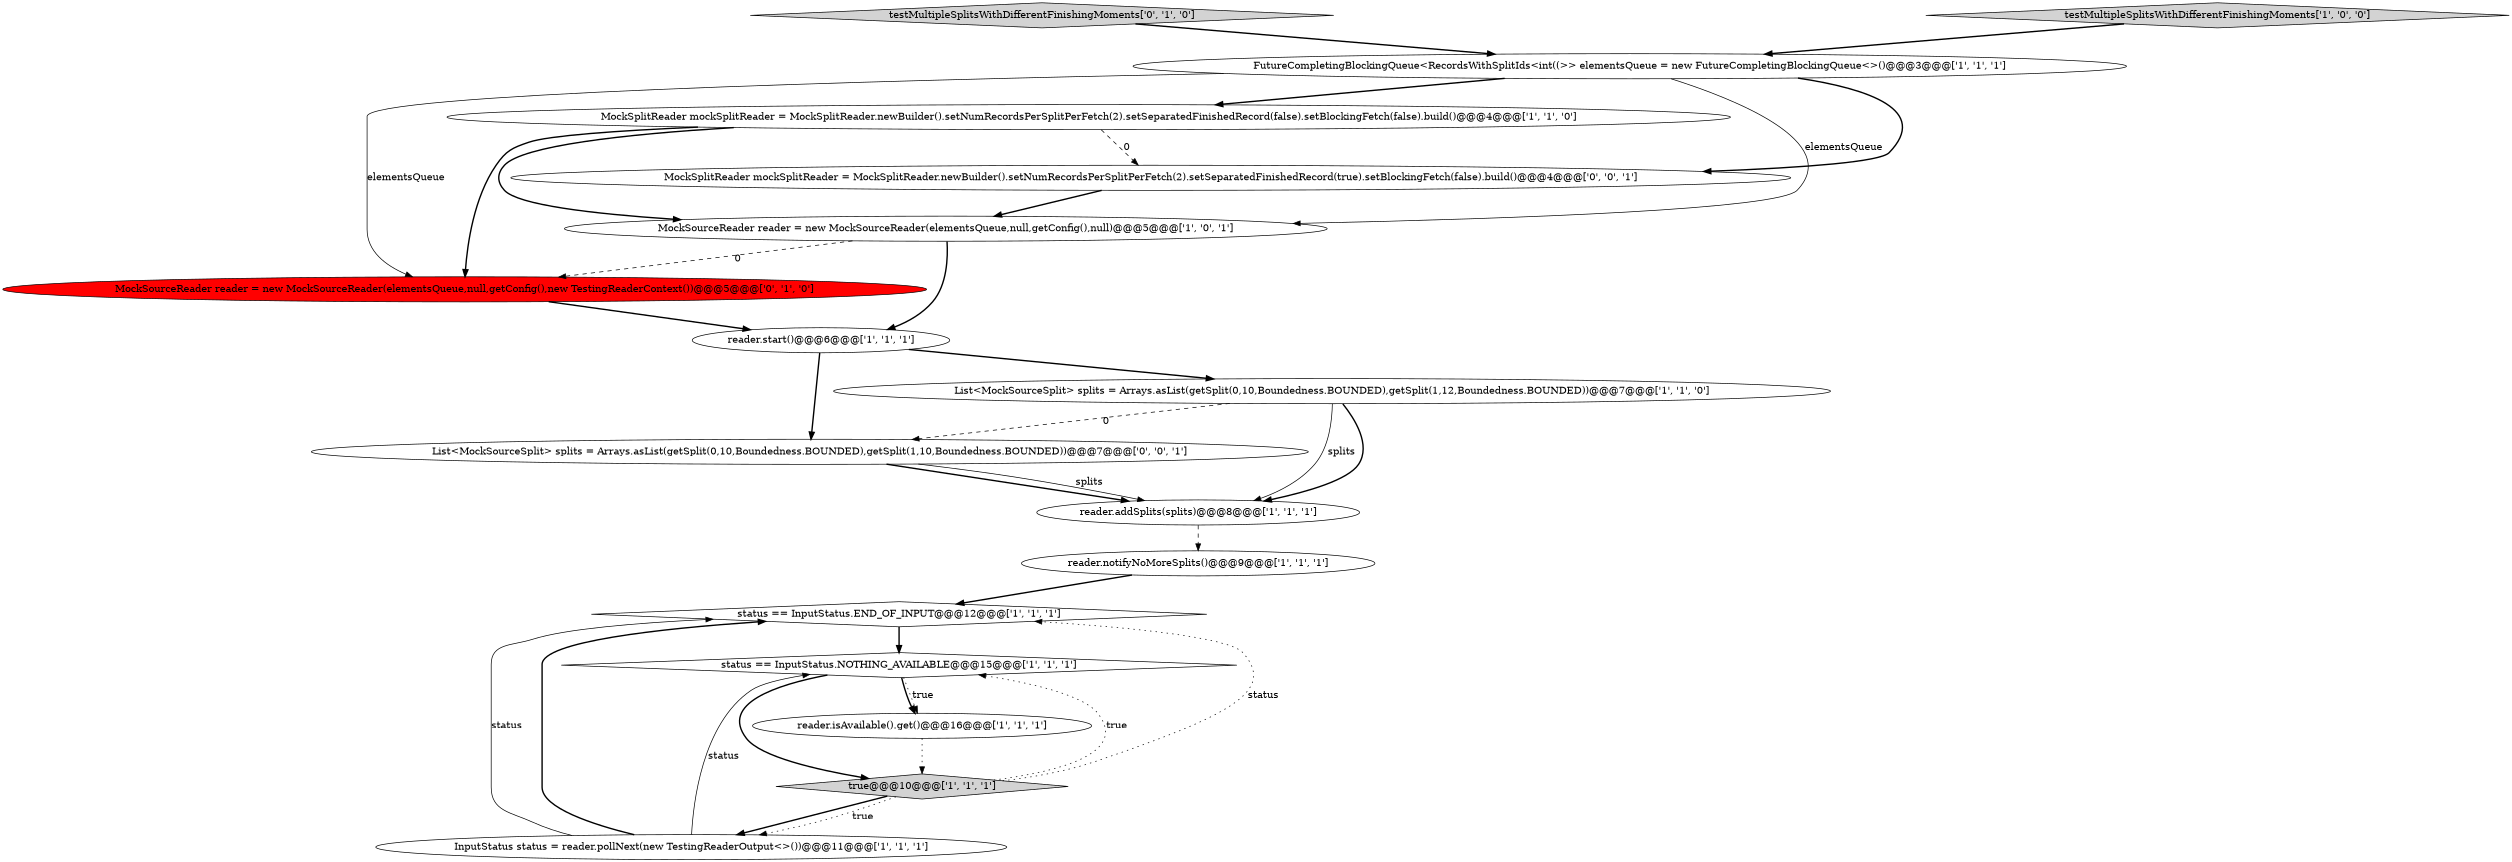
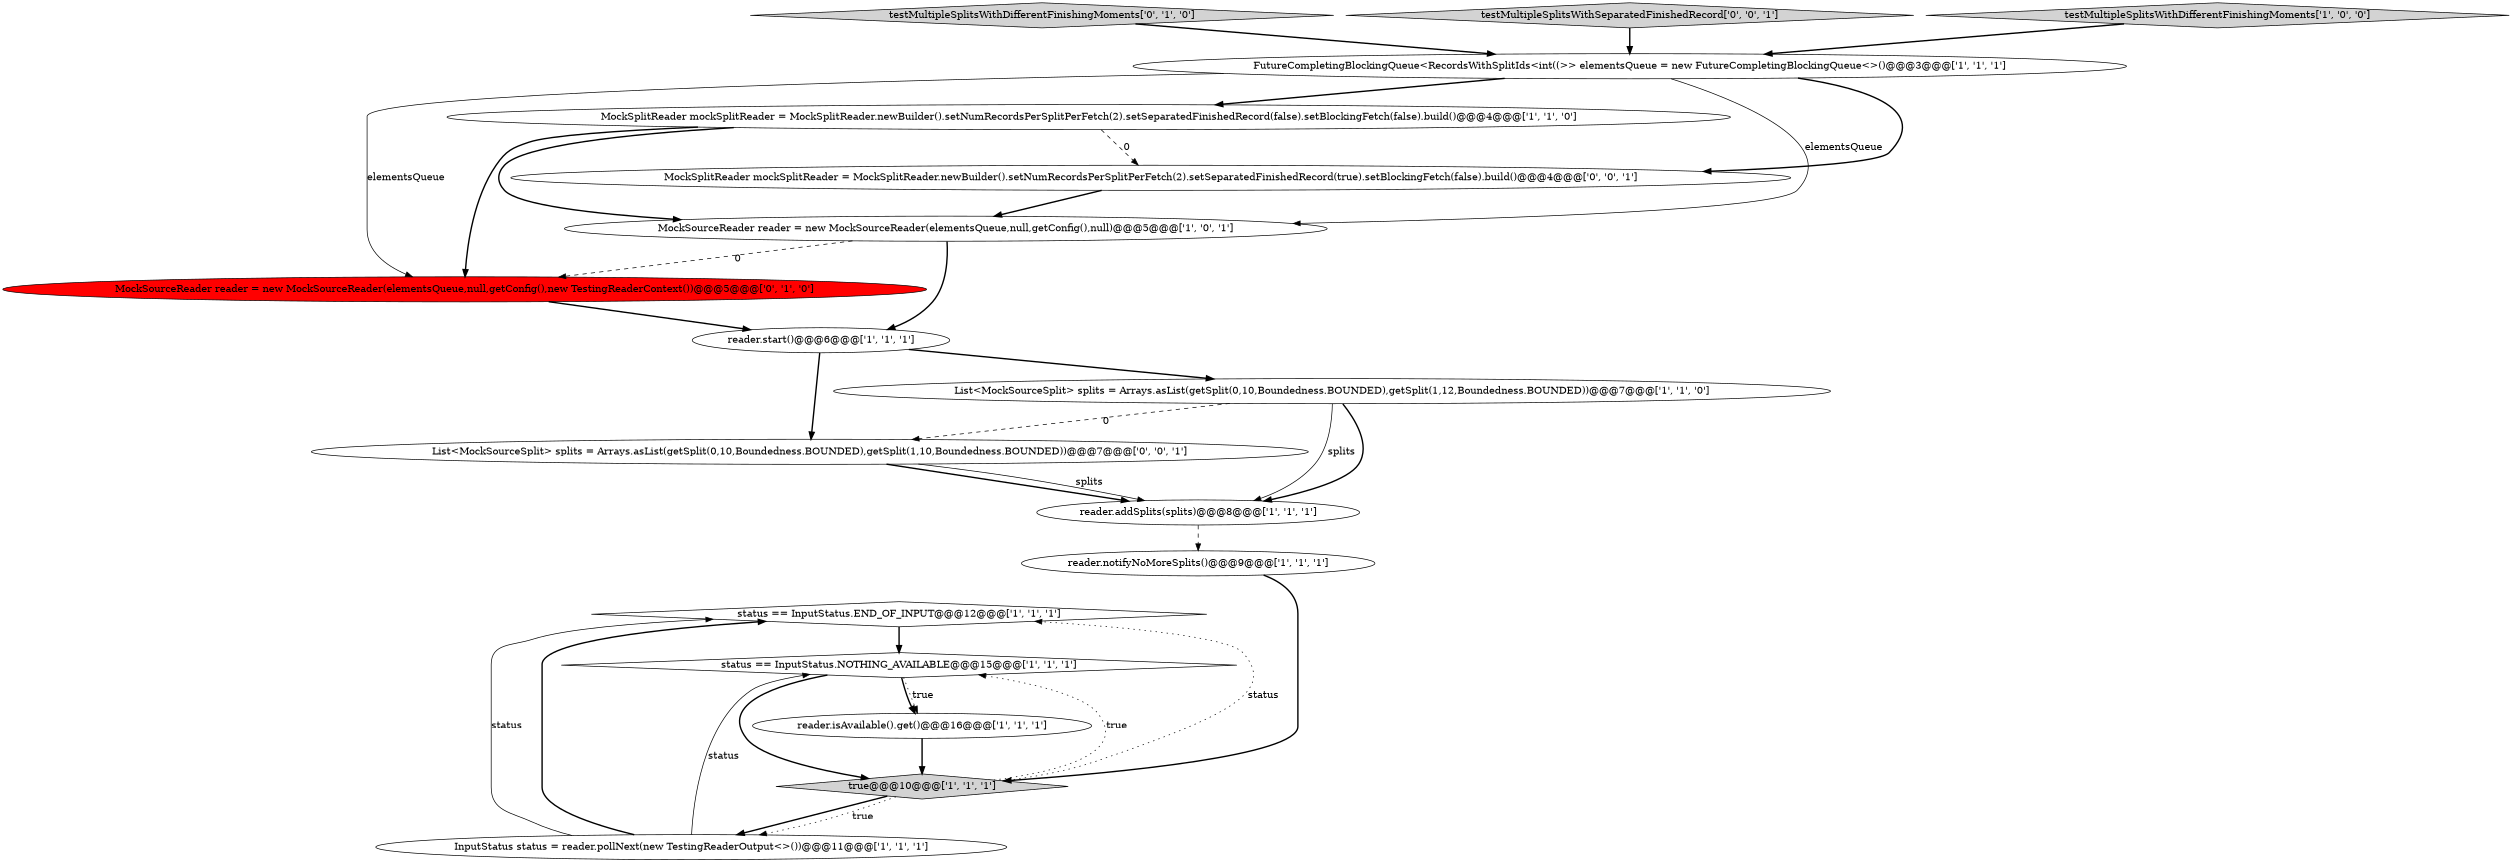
none -> (1630, 15)
(1048, 589) -> (1241, 753)
(922, 753) -> (922, 753)
